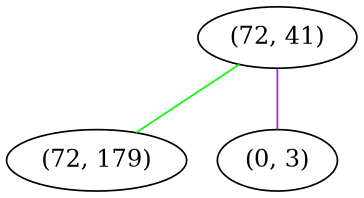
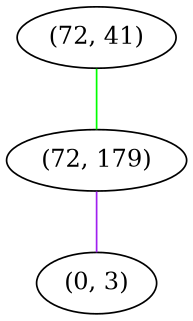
(277, 99) -> (97, 222)
